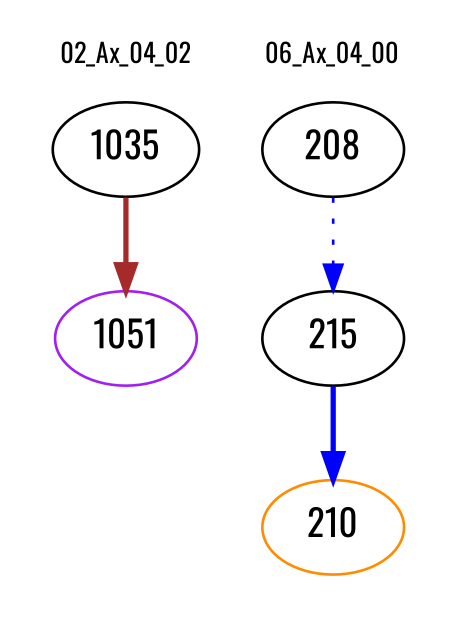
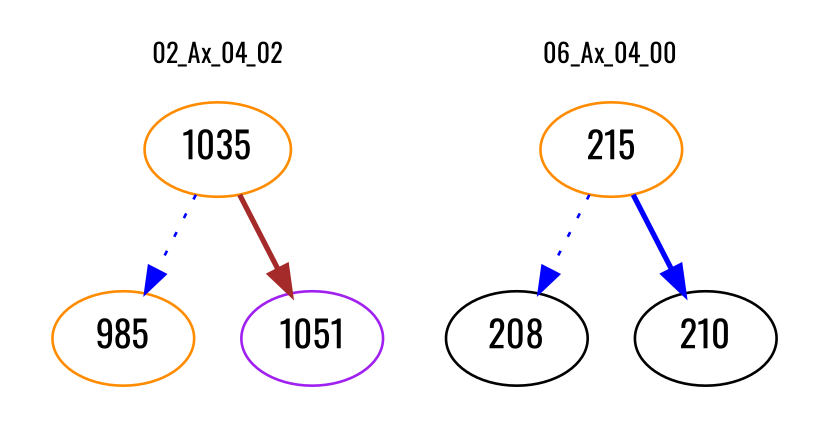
(126, 150) -> (218, 150)
(333, 231) -> (570, 232)
none -> (123, 338)
(333, 338) -> (611, 150)
(333, 527) -> (706, 338)
